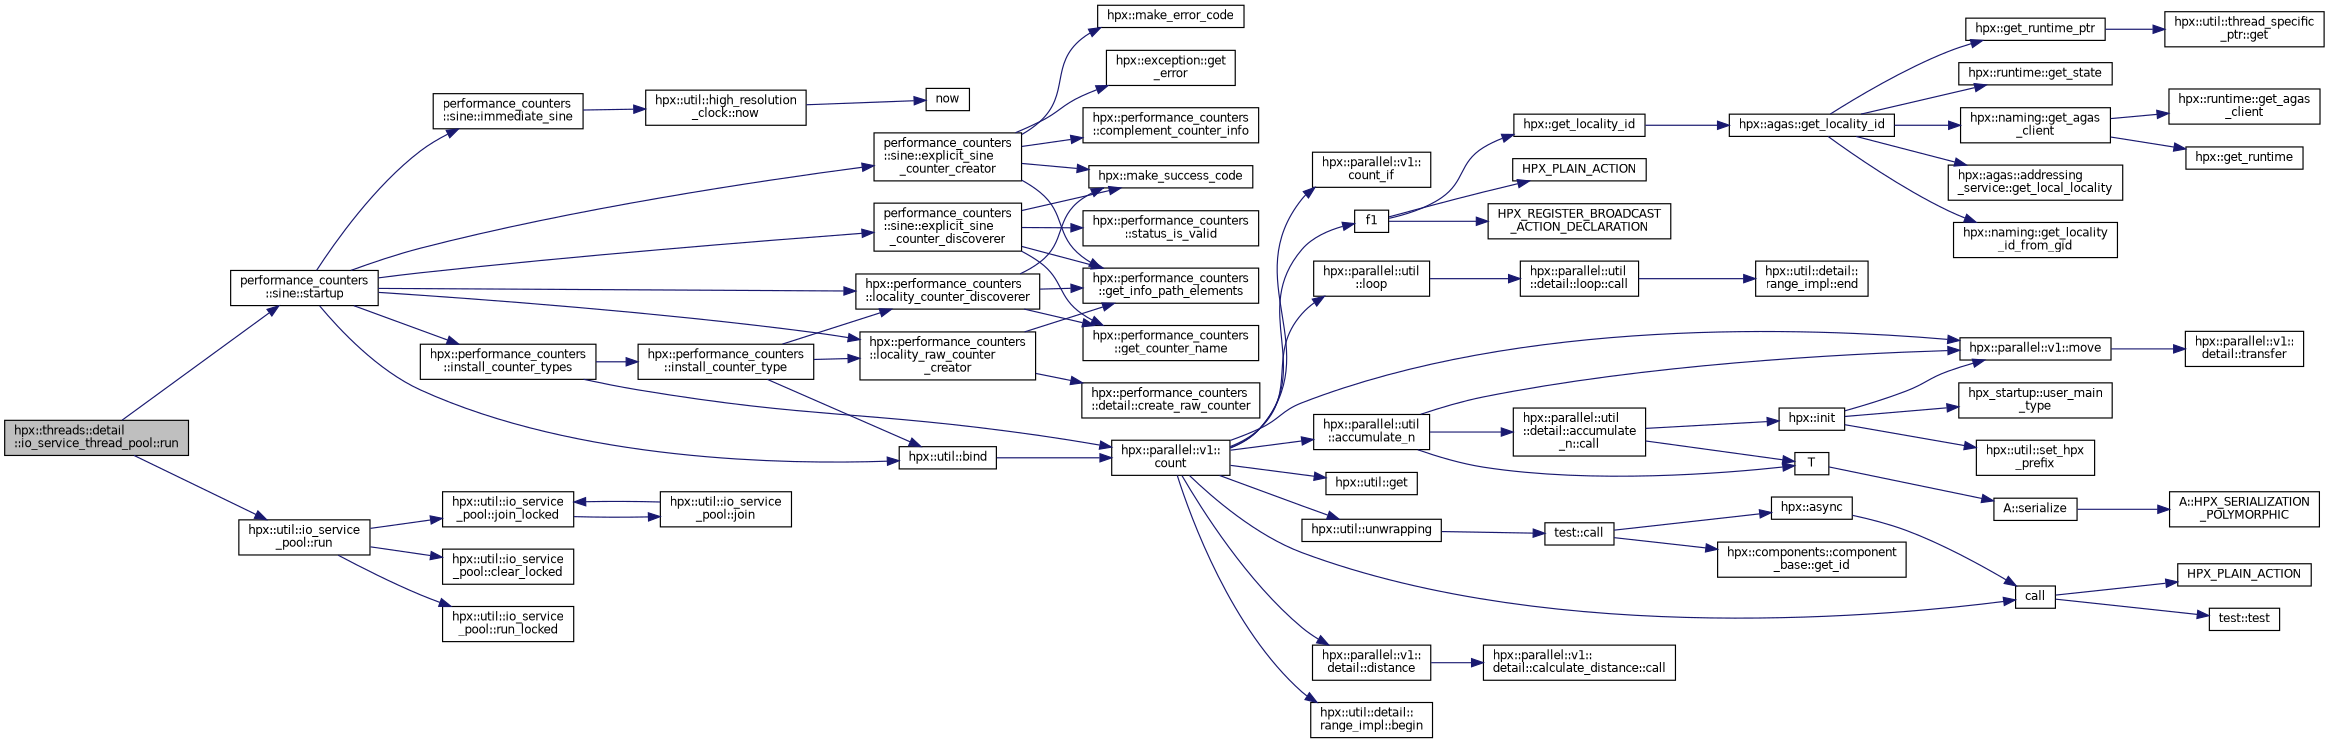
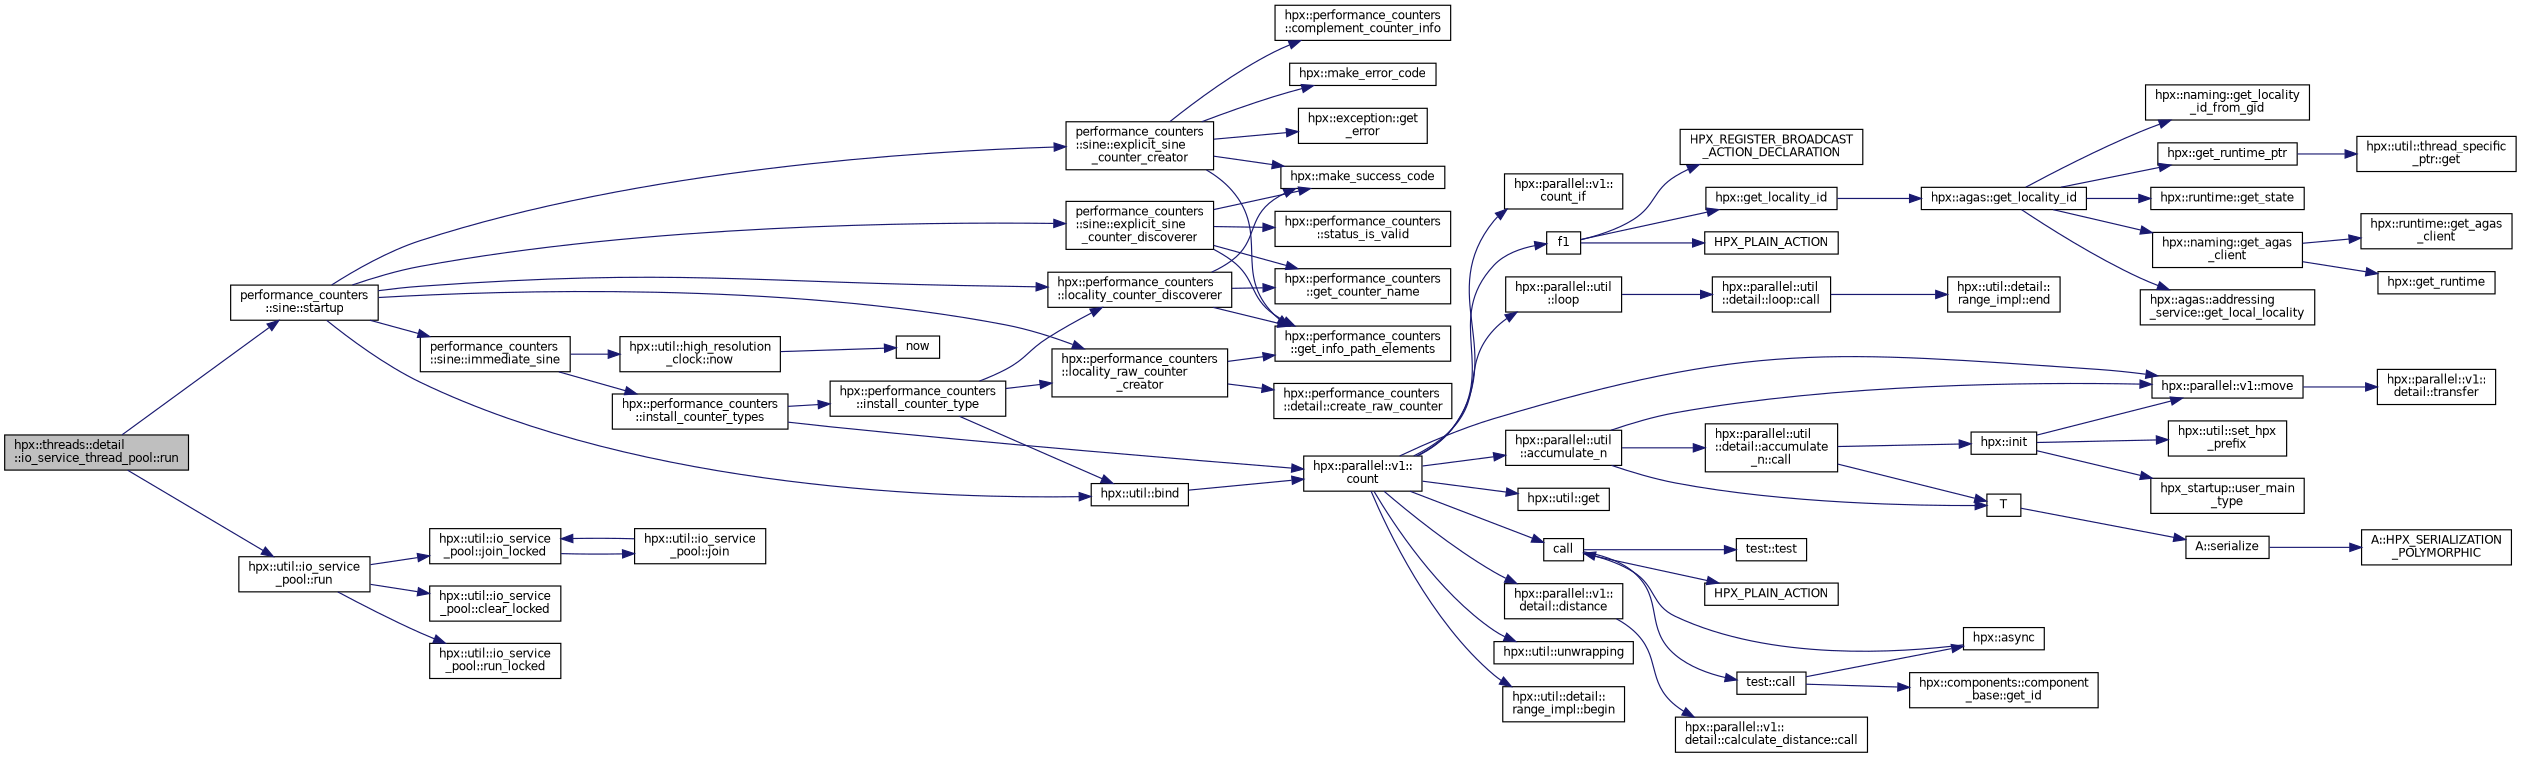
(401, 323) -> (592, 381)
(1487, 532) -> (1654, 614)
